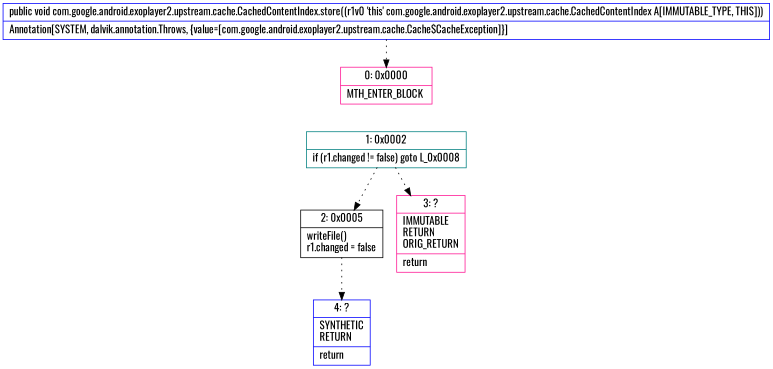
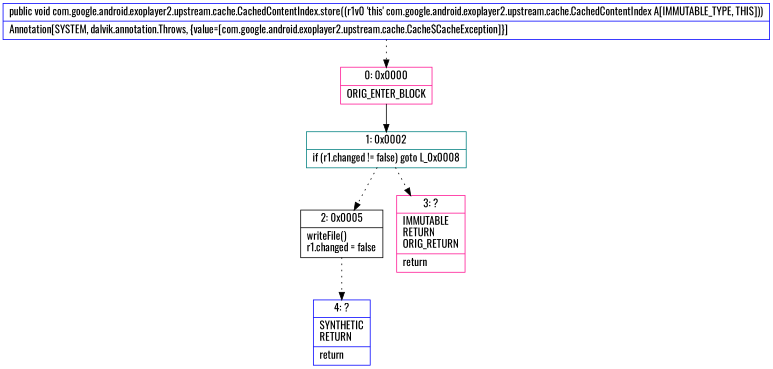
(385, 94) -> (386, 94)
none -> (386, 114)
